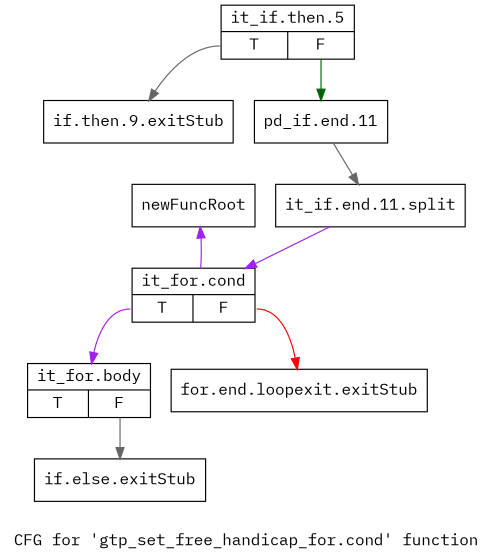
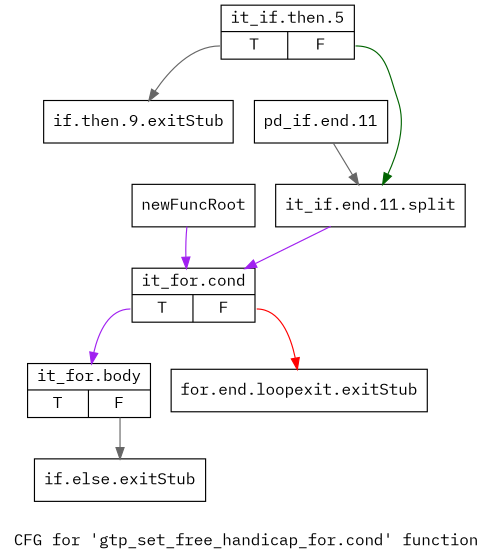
(321, 74) -> (398, 101)
(201, 253) -> (186, 242)
